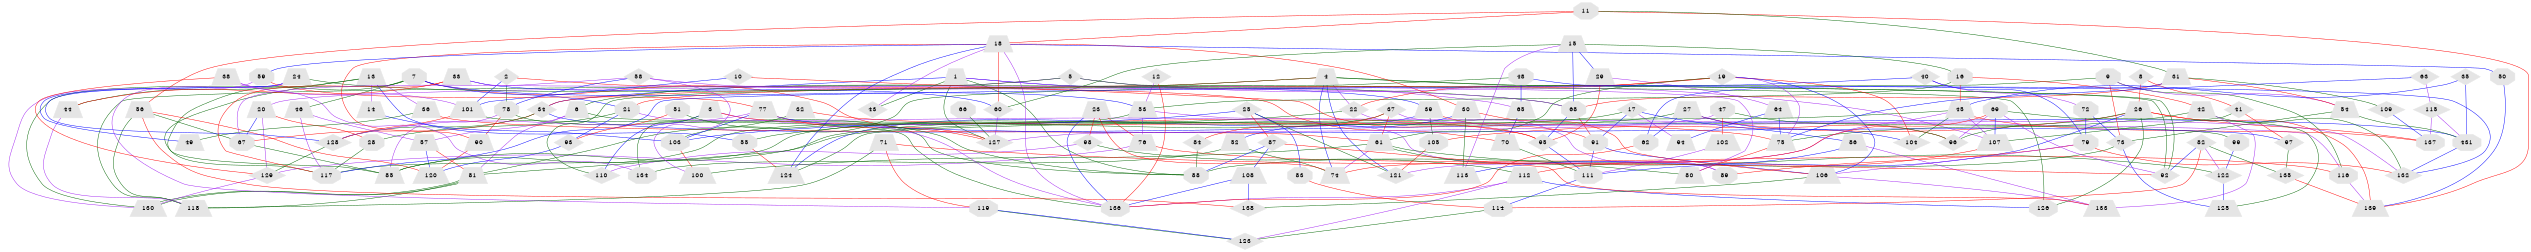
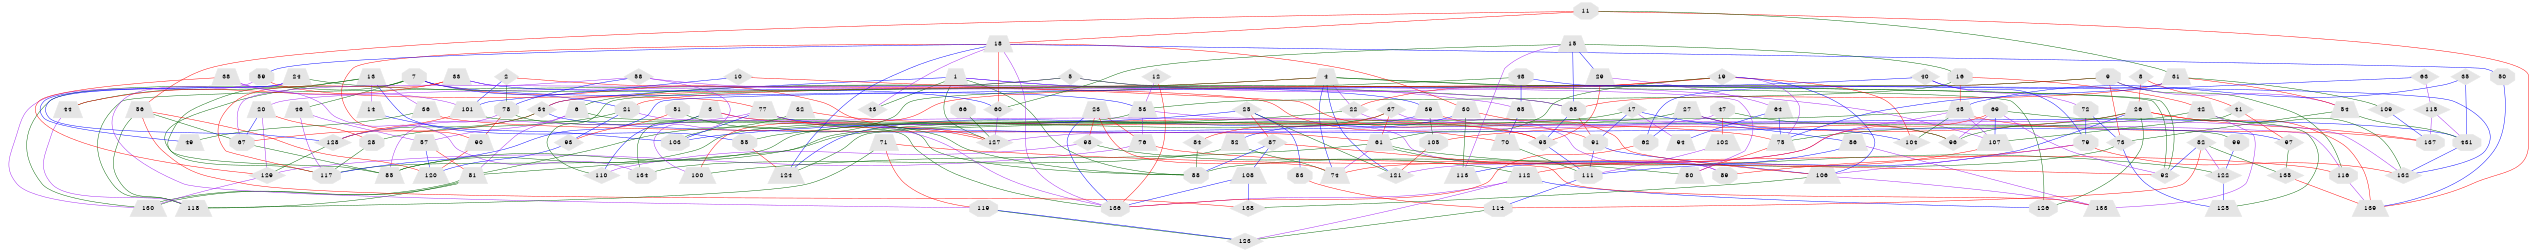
(689, 163) -> (1388, 86)
